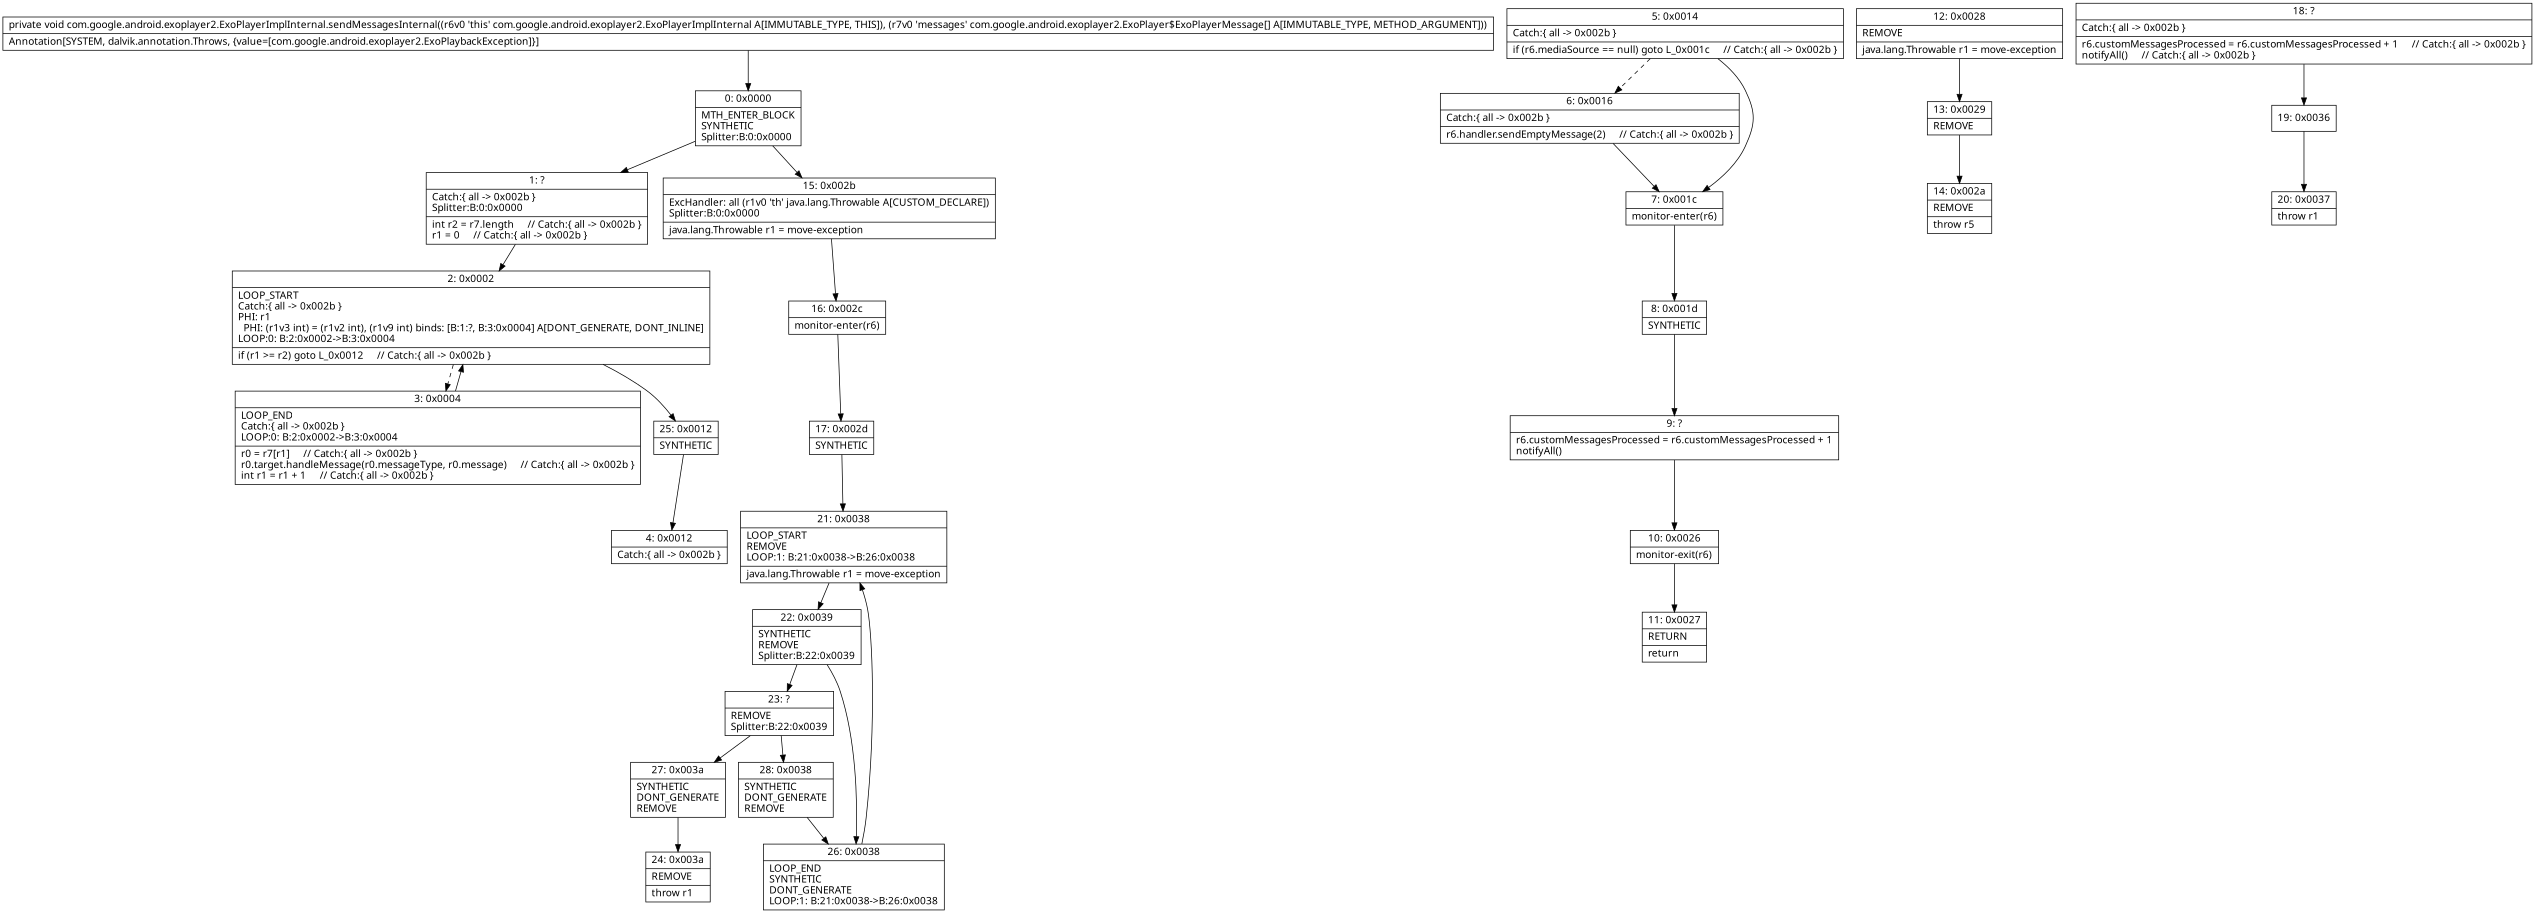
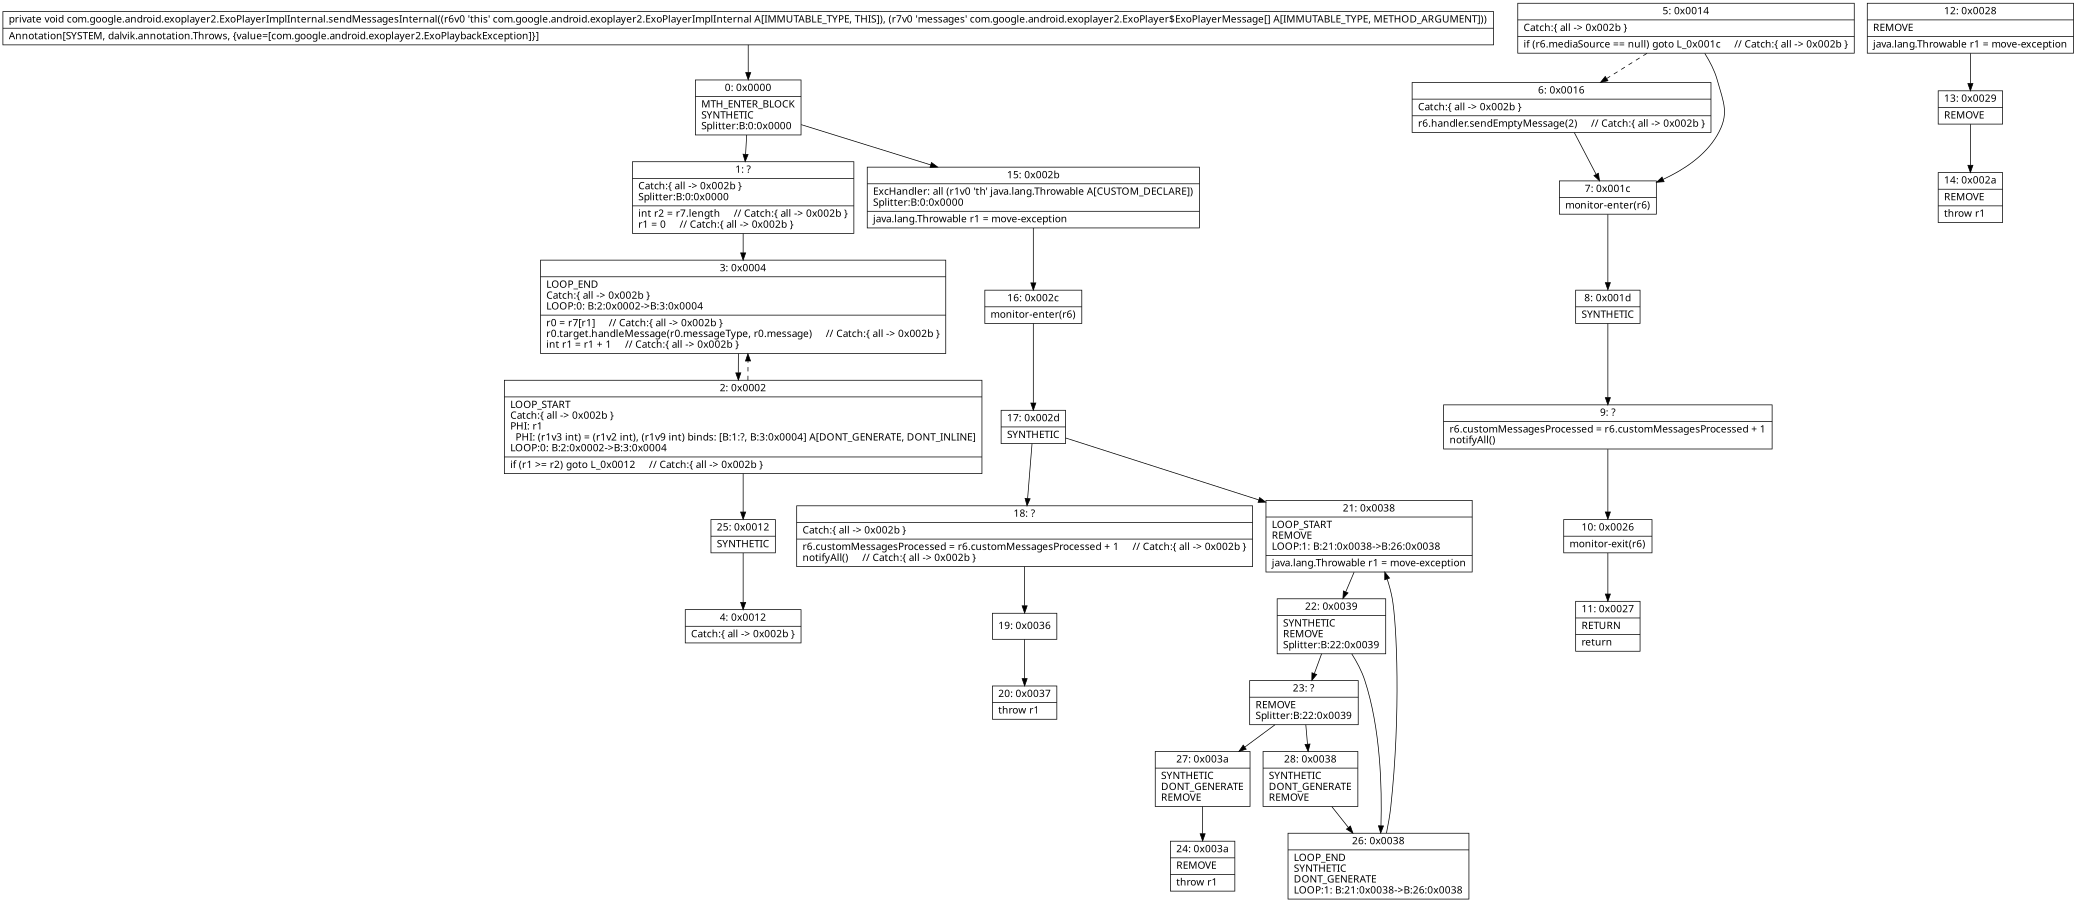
(1954, 225) -> (1965, 214)
(509, 255) -> (743, 243)
none -> (1030, 471)
